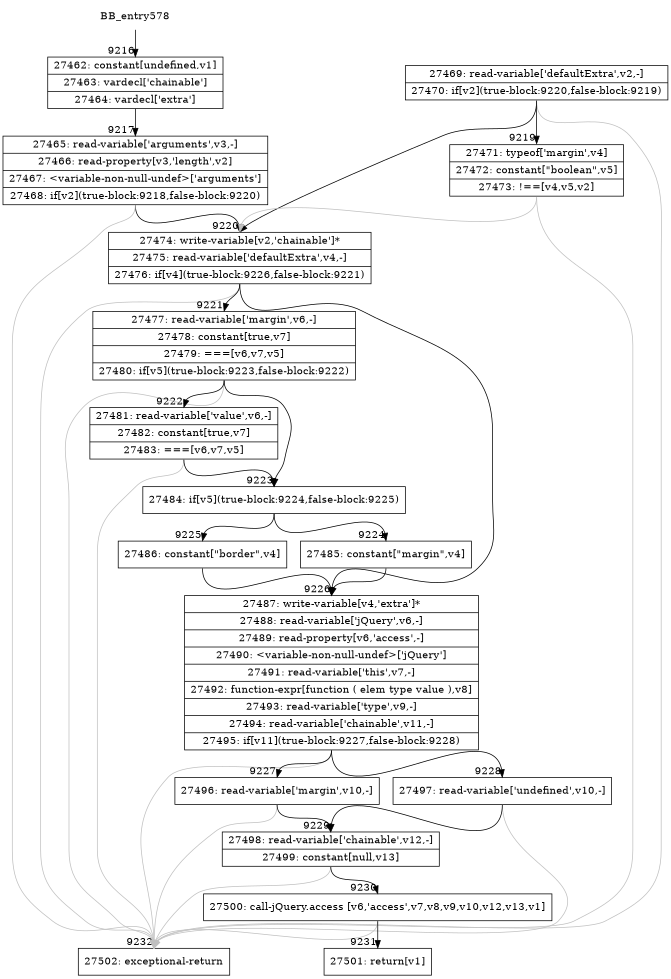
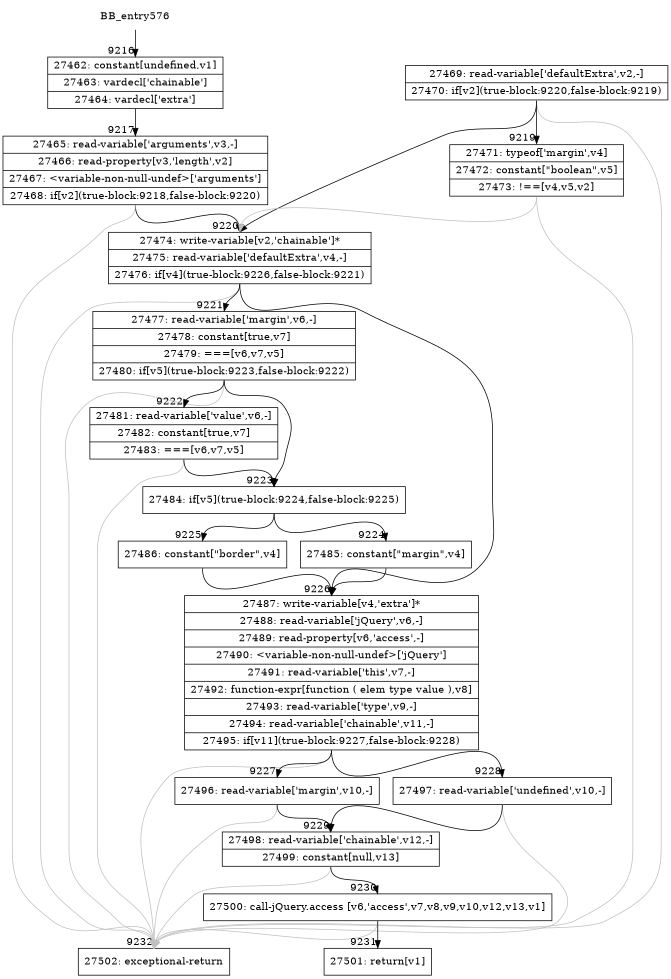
(135, 16) -> (135, 16)
